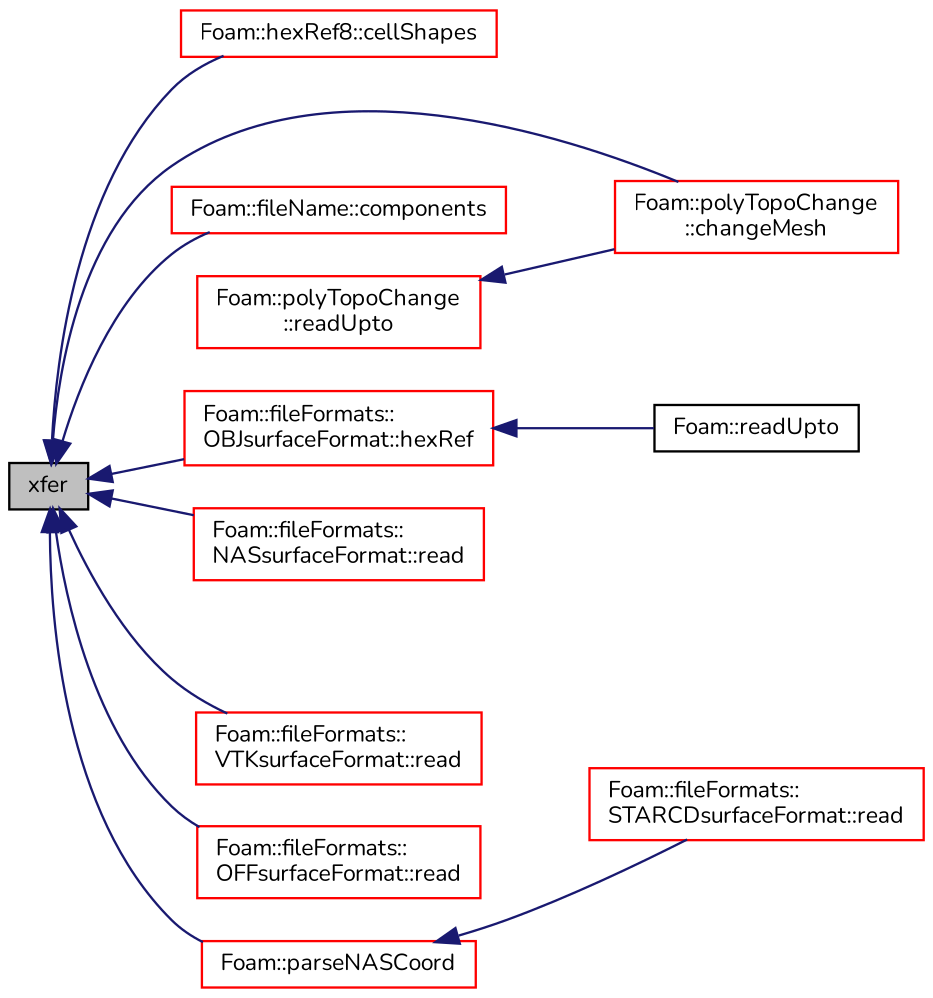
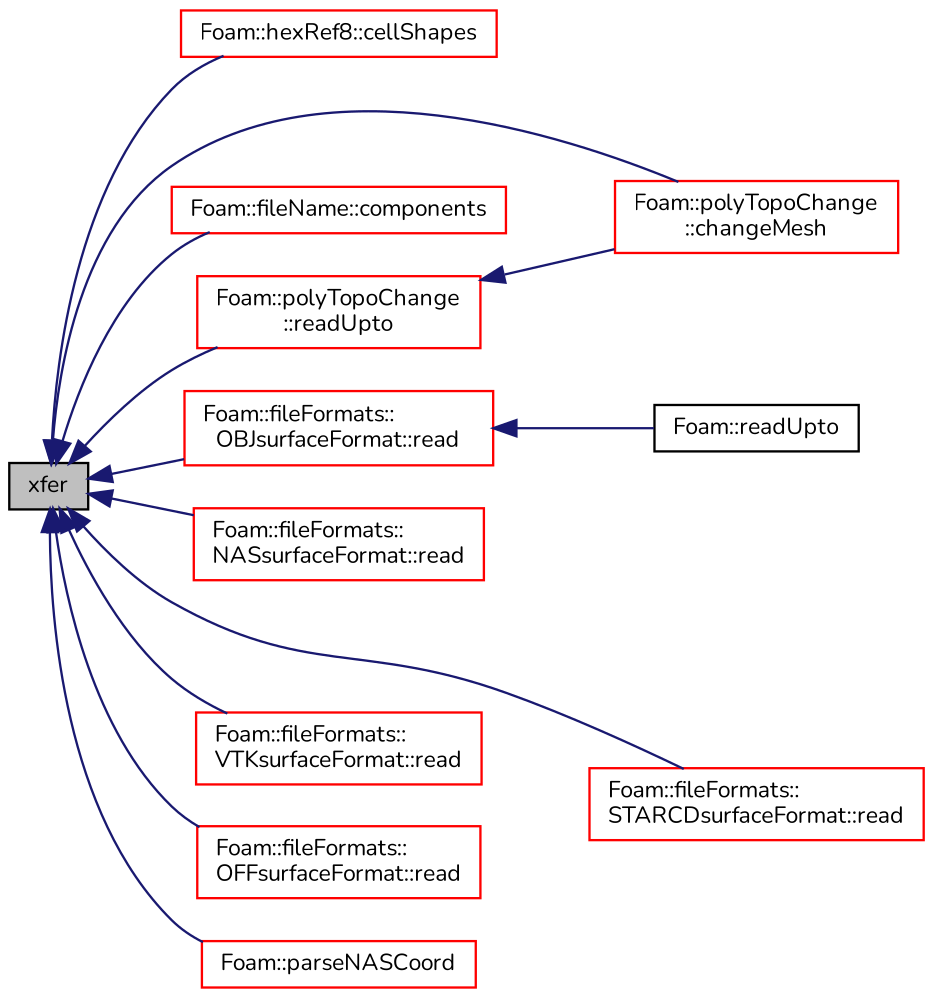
none -> (145, 389)
(339, 428) -> (339, 428)
(575, 892) -> (374, 662)
